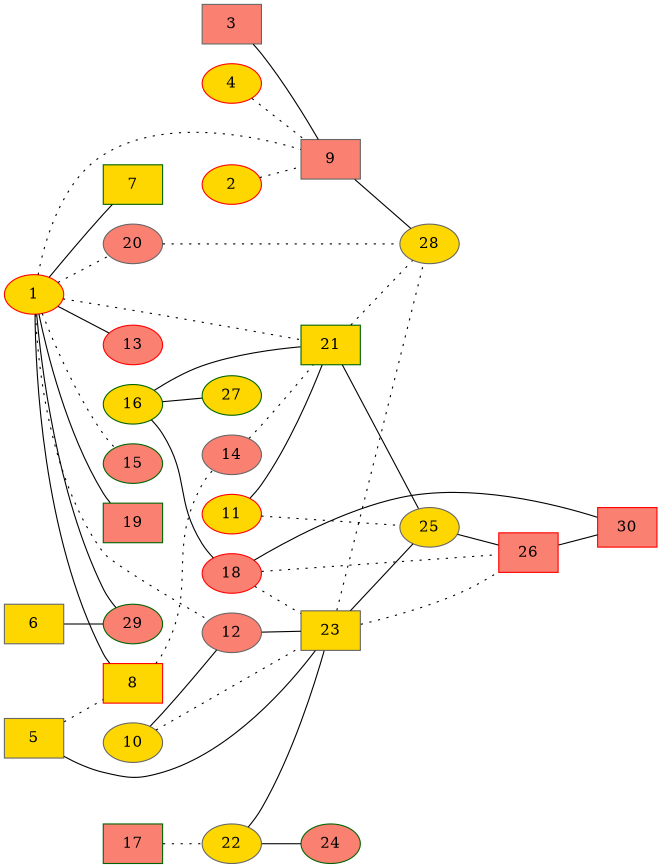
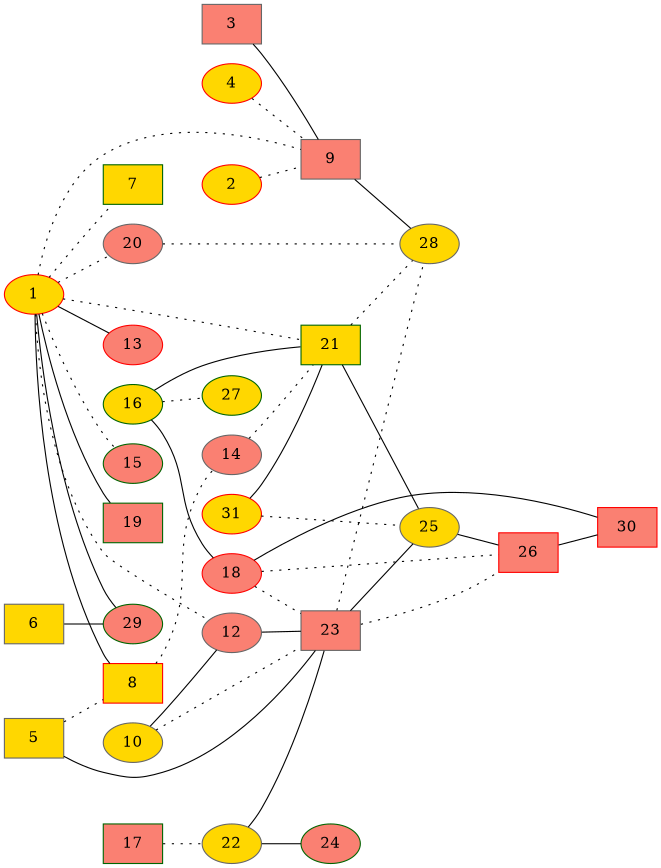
(80, 240) -> (80, 240)
(182, 400) -> (182, 400)
(232, 514) -> (232, 514)
(331, 631) -> (331, 631)
